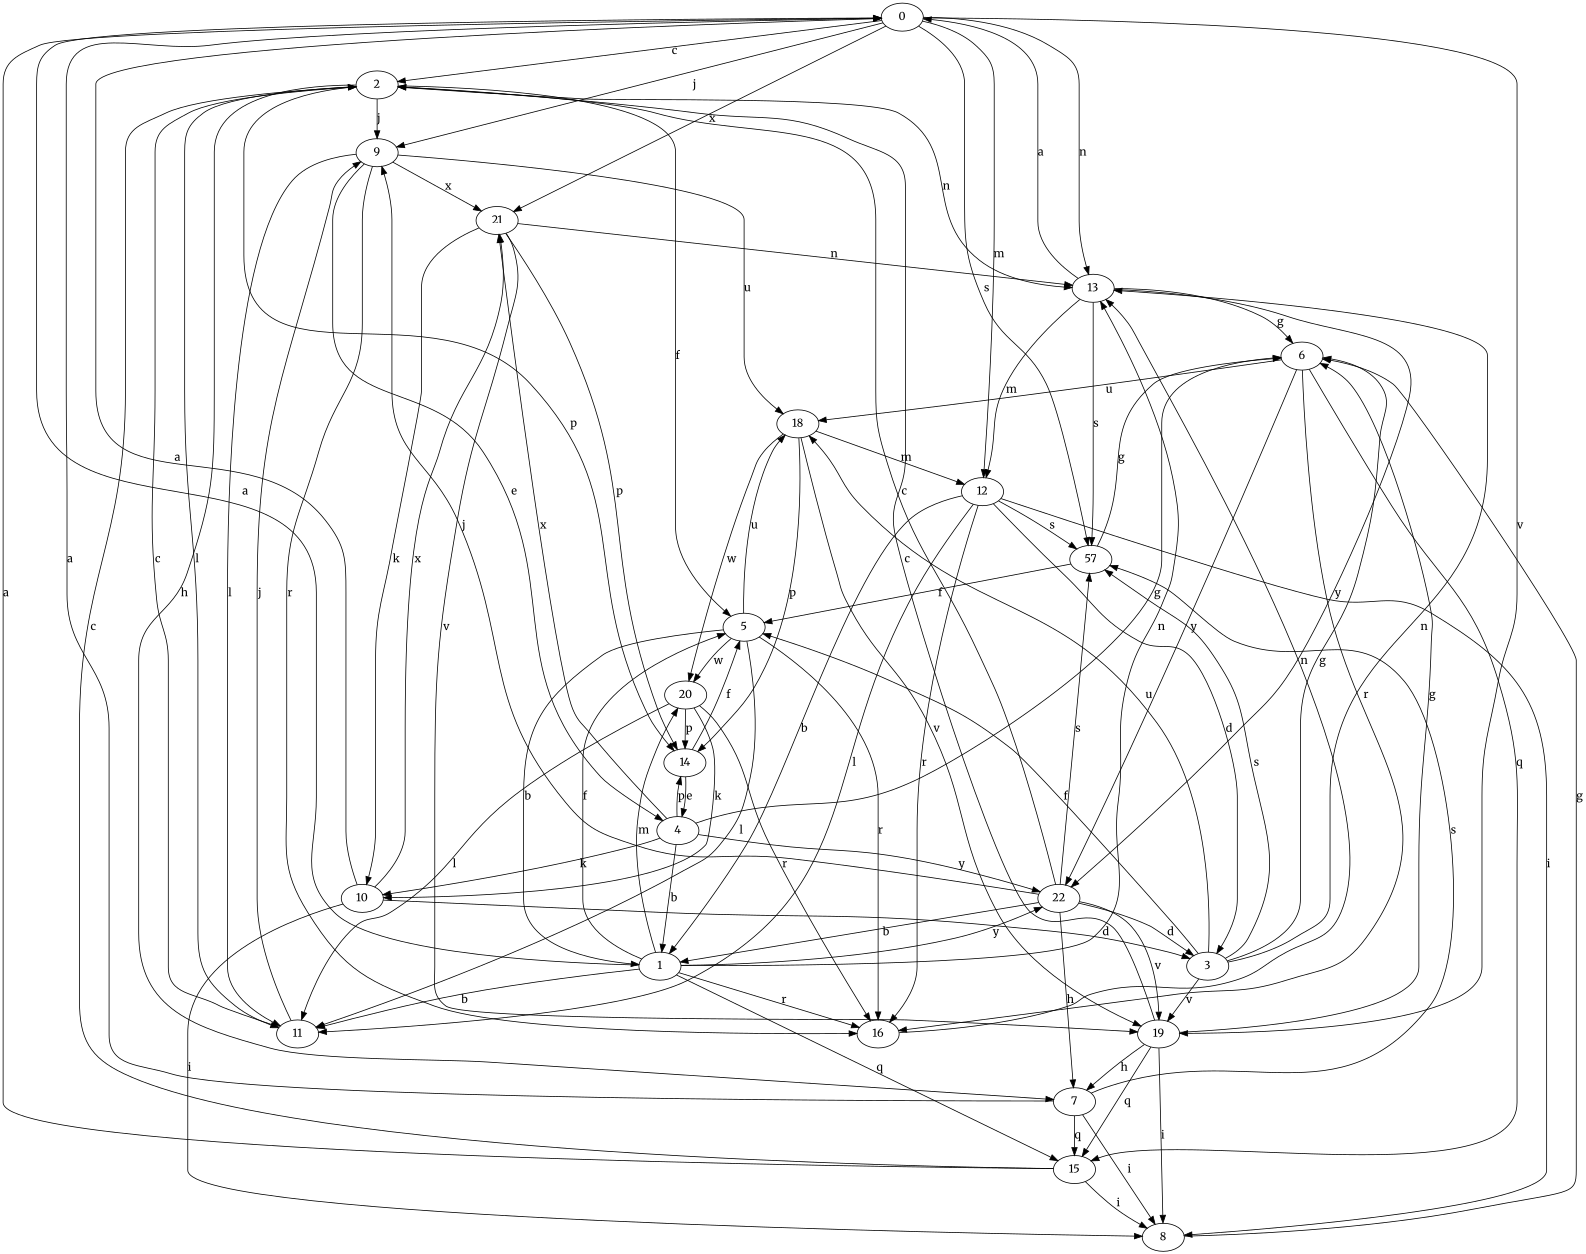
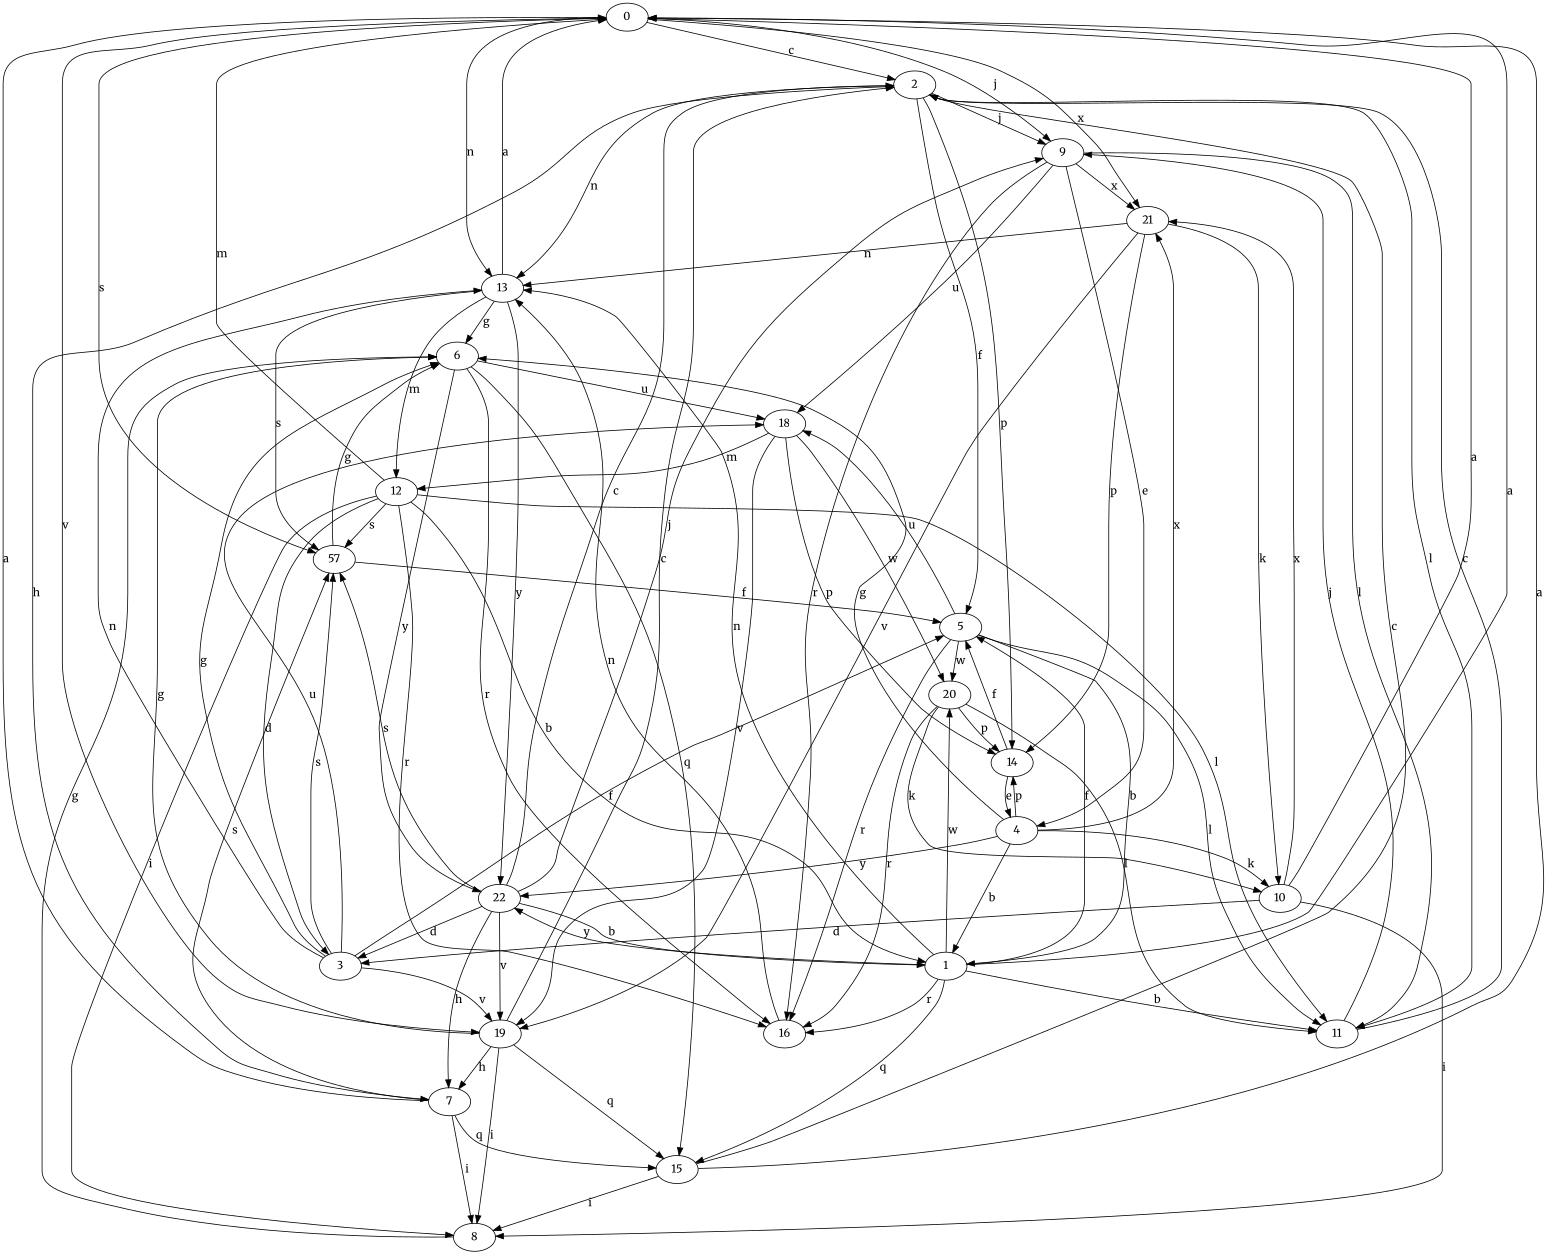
(994, 225) -> (217, 122)
(644, 831) -> (953, 831)
